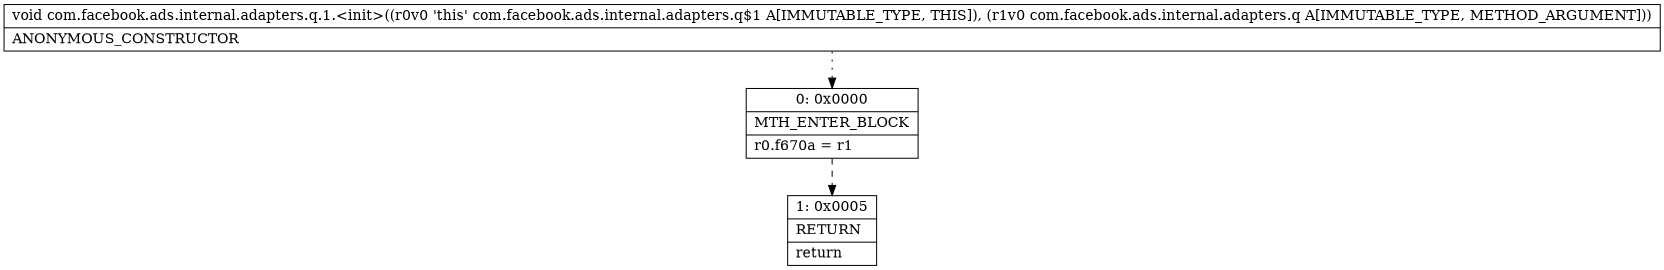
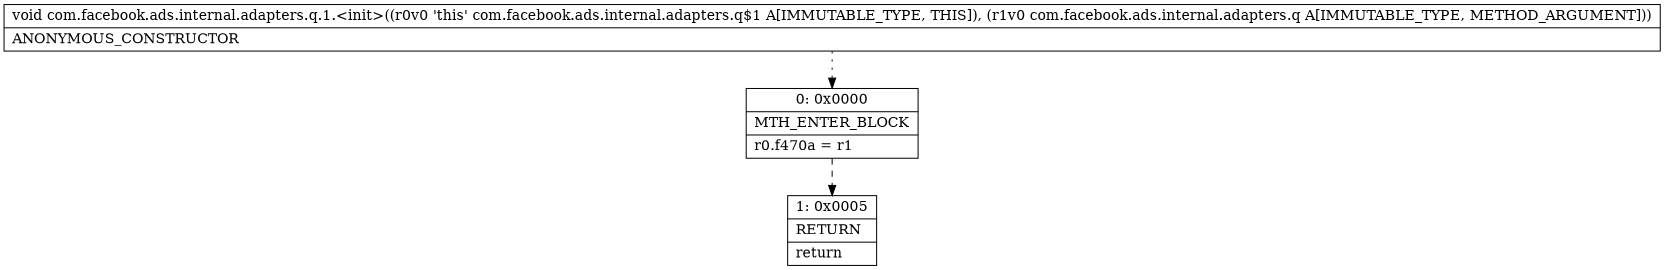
(804, 146) -> (804, 146)
